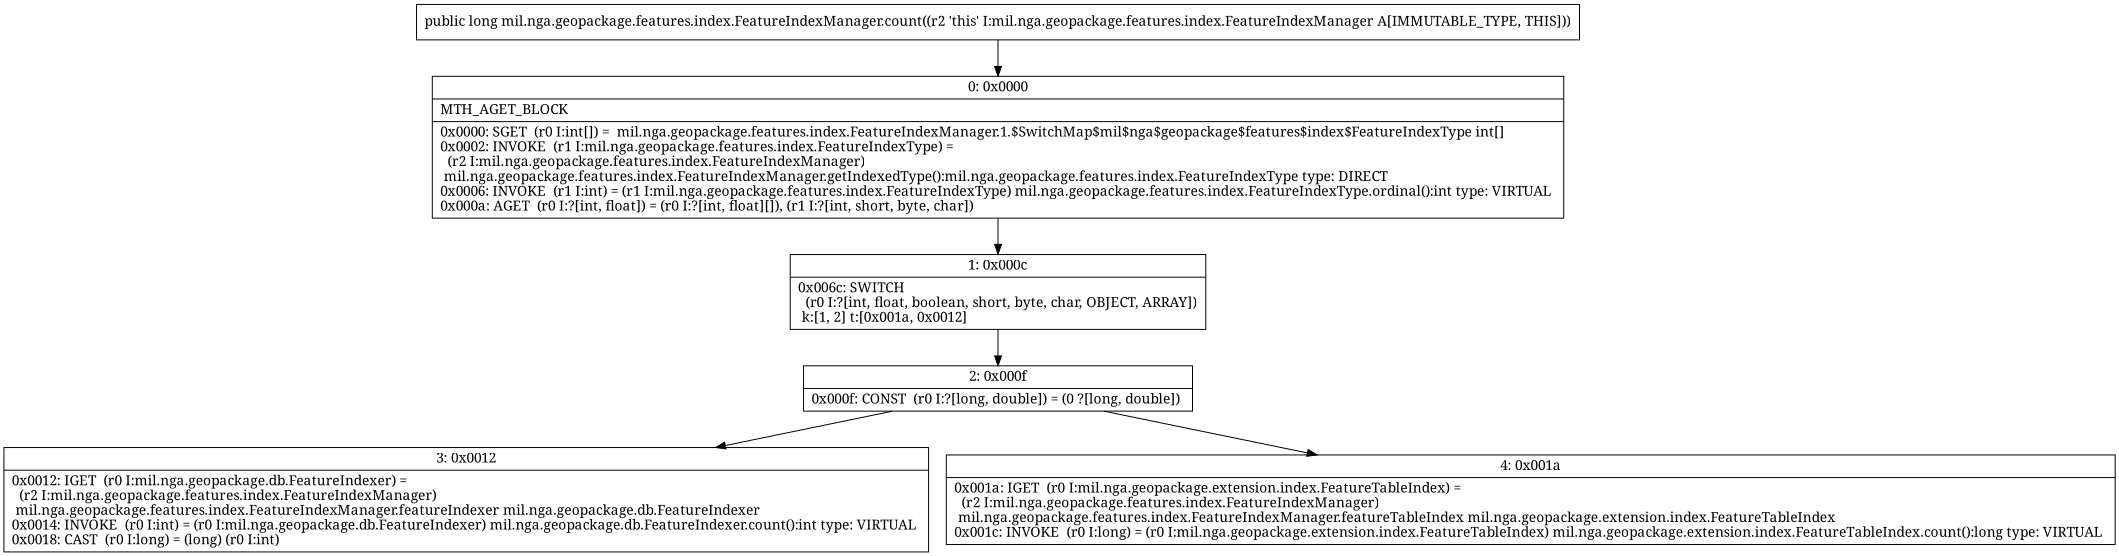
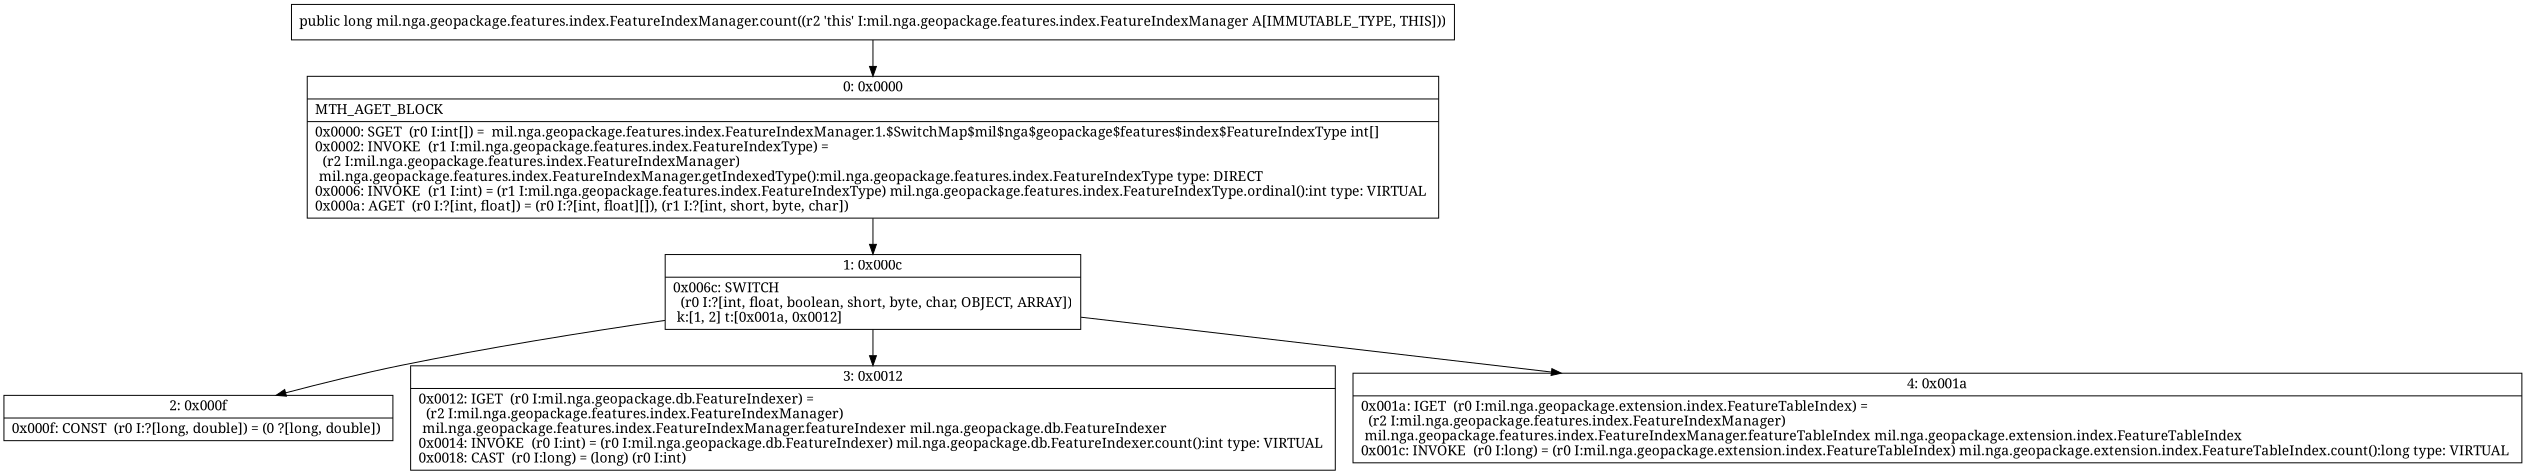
(809, 428) -> (873, 343)
(1206, 432) -> (1316, 345)
